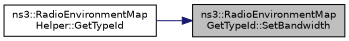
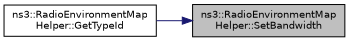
(269, 21) -> (269, 21)
